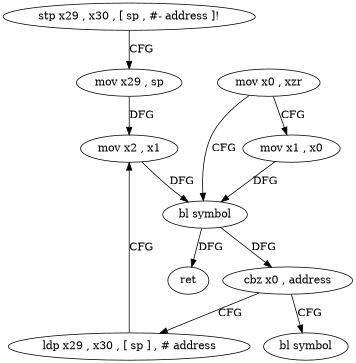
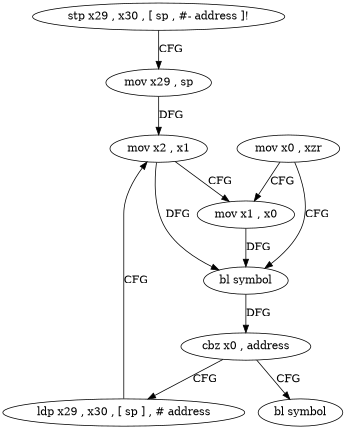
none -> (199, 179)
(188, 281) -> none
